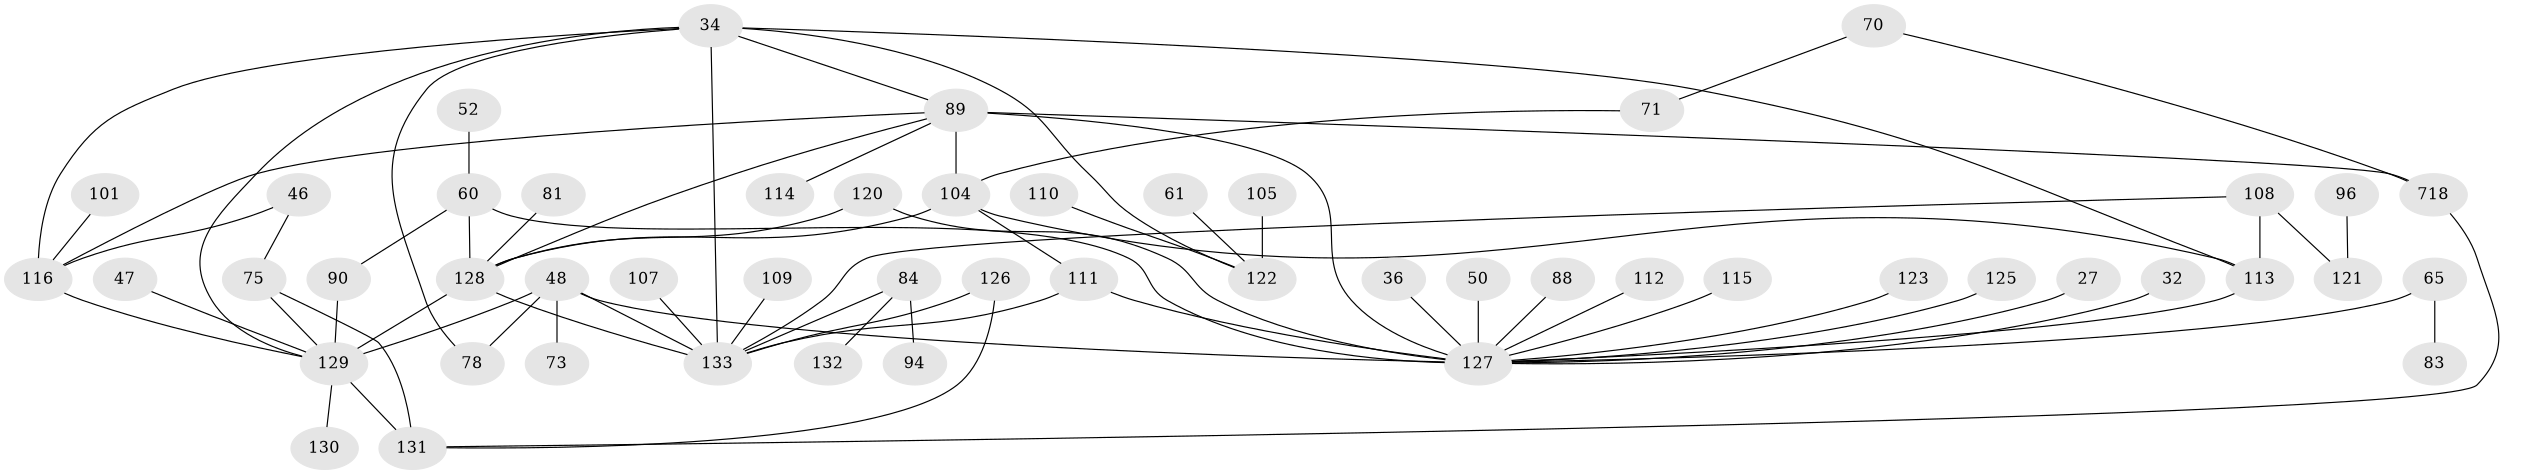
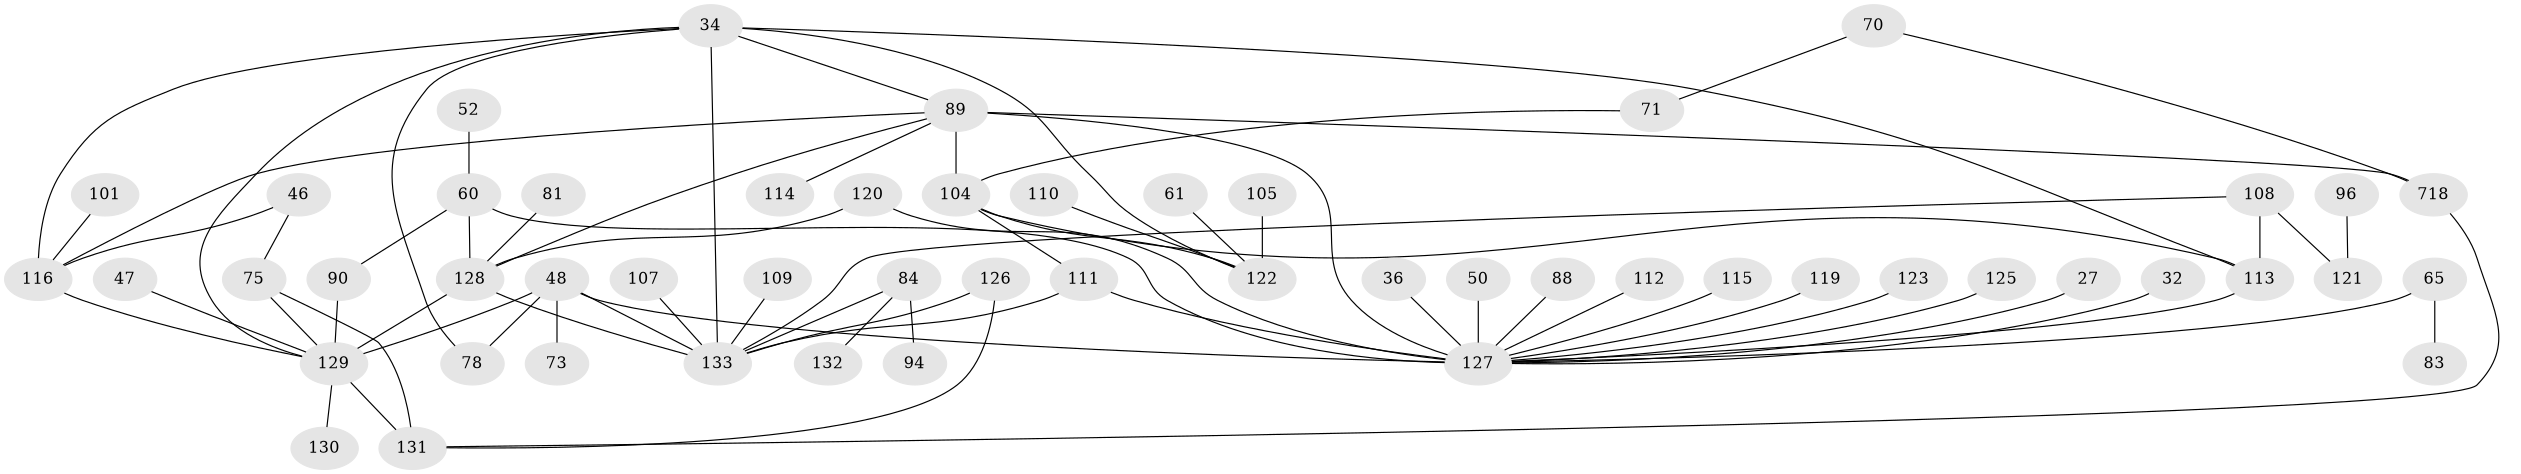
(757, 238) -> (1108, 238)
none -> (1826, 279)
